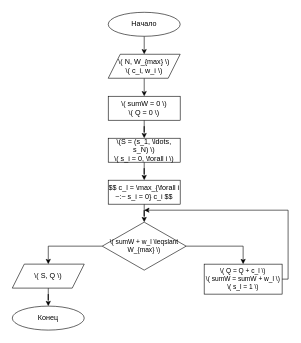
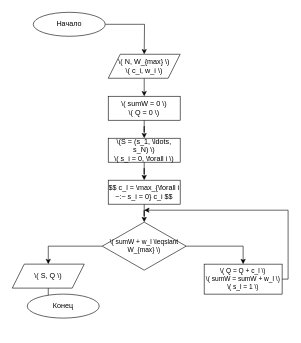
(144, 24) -> (69, 24)
(48, 318) -> (63, 306)
